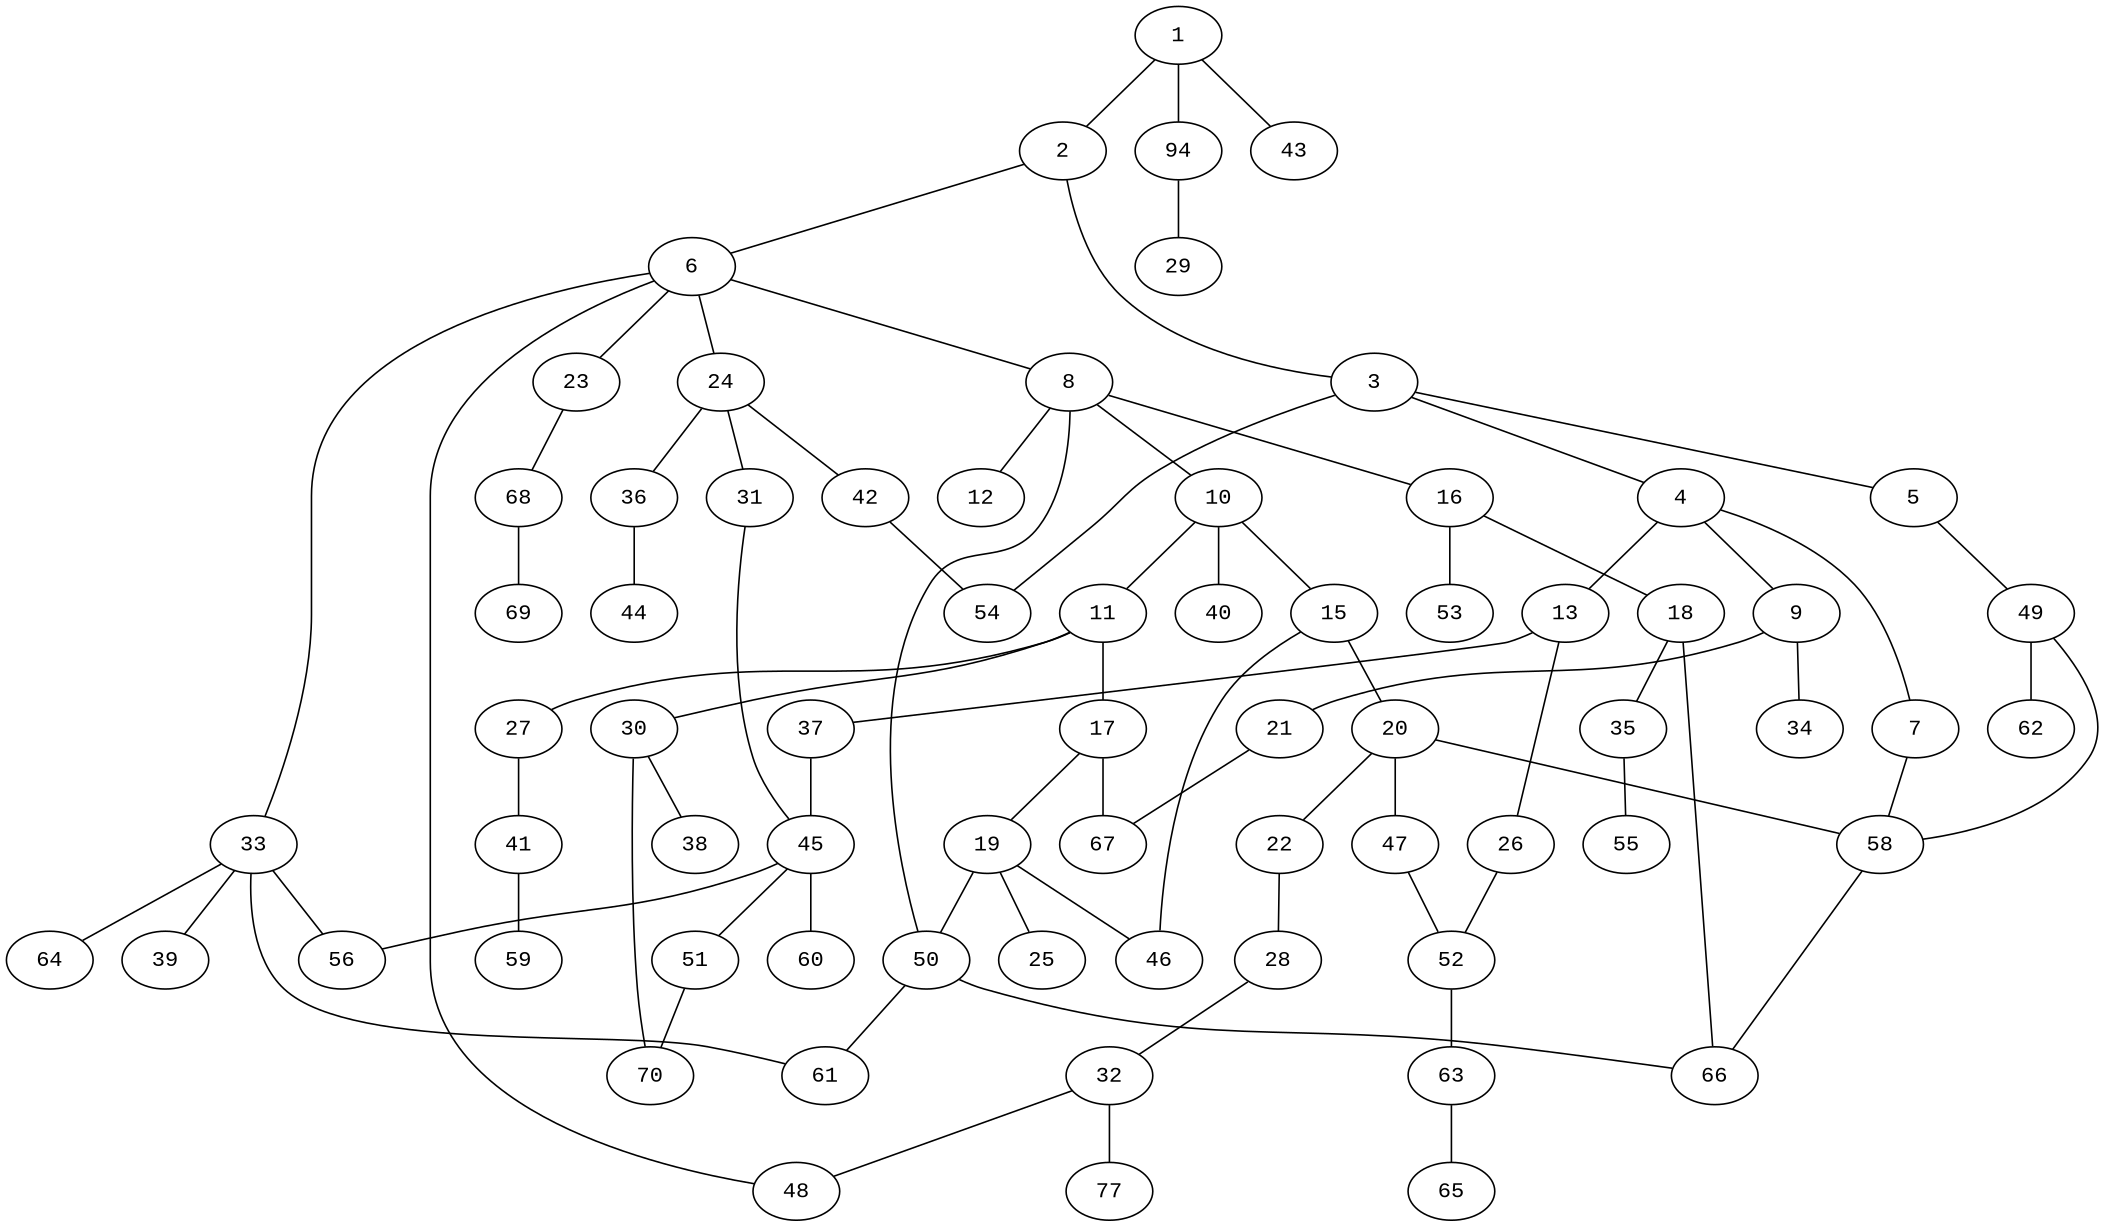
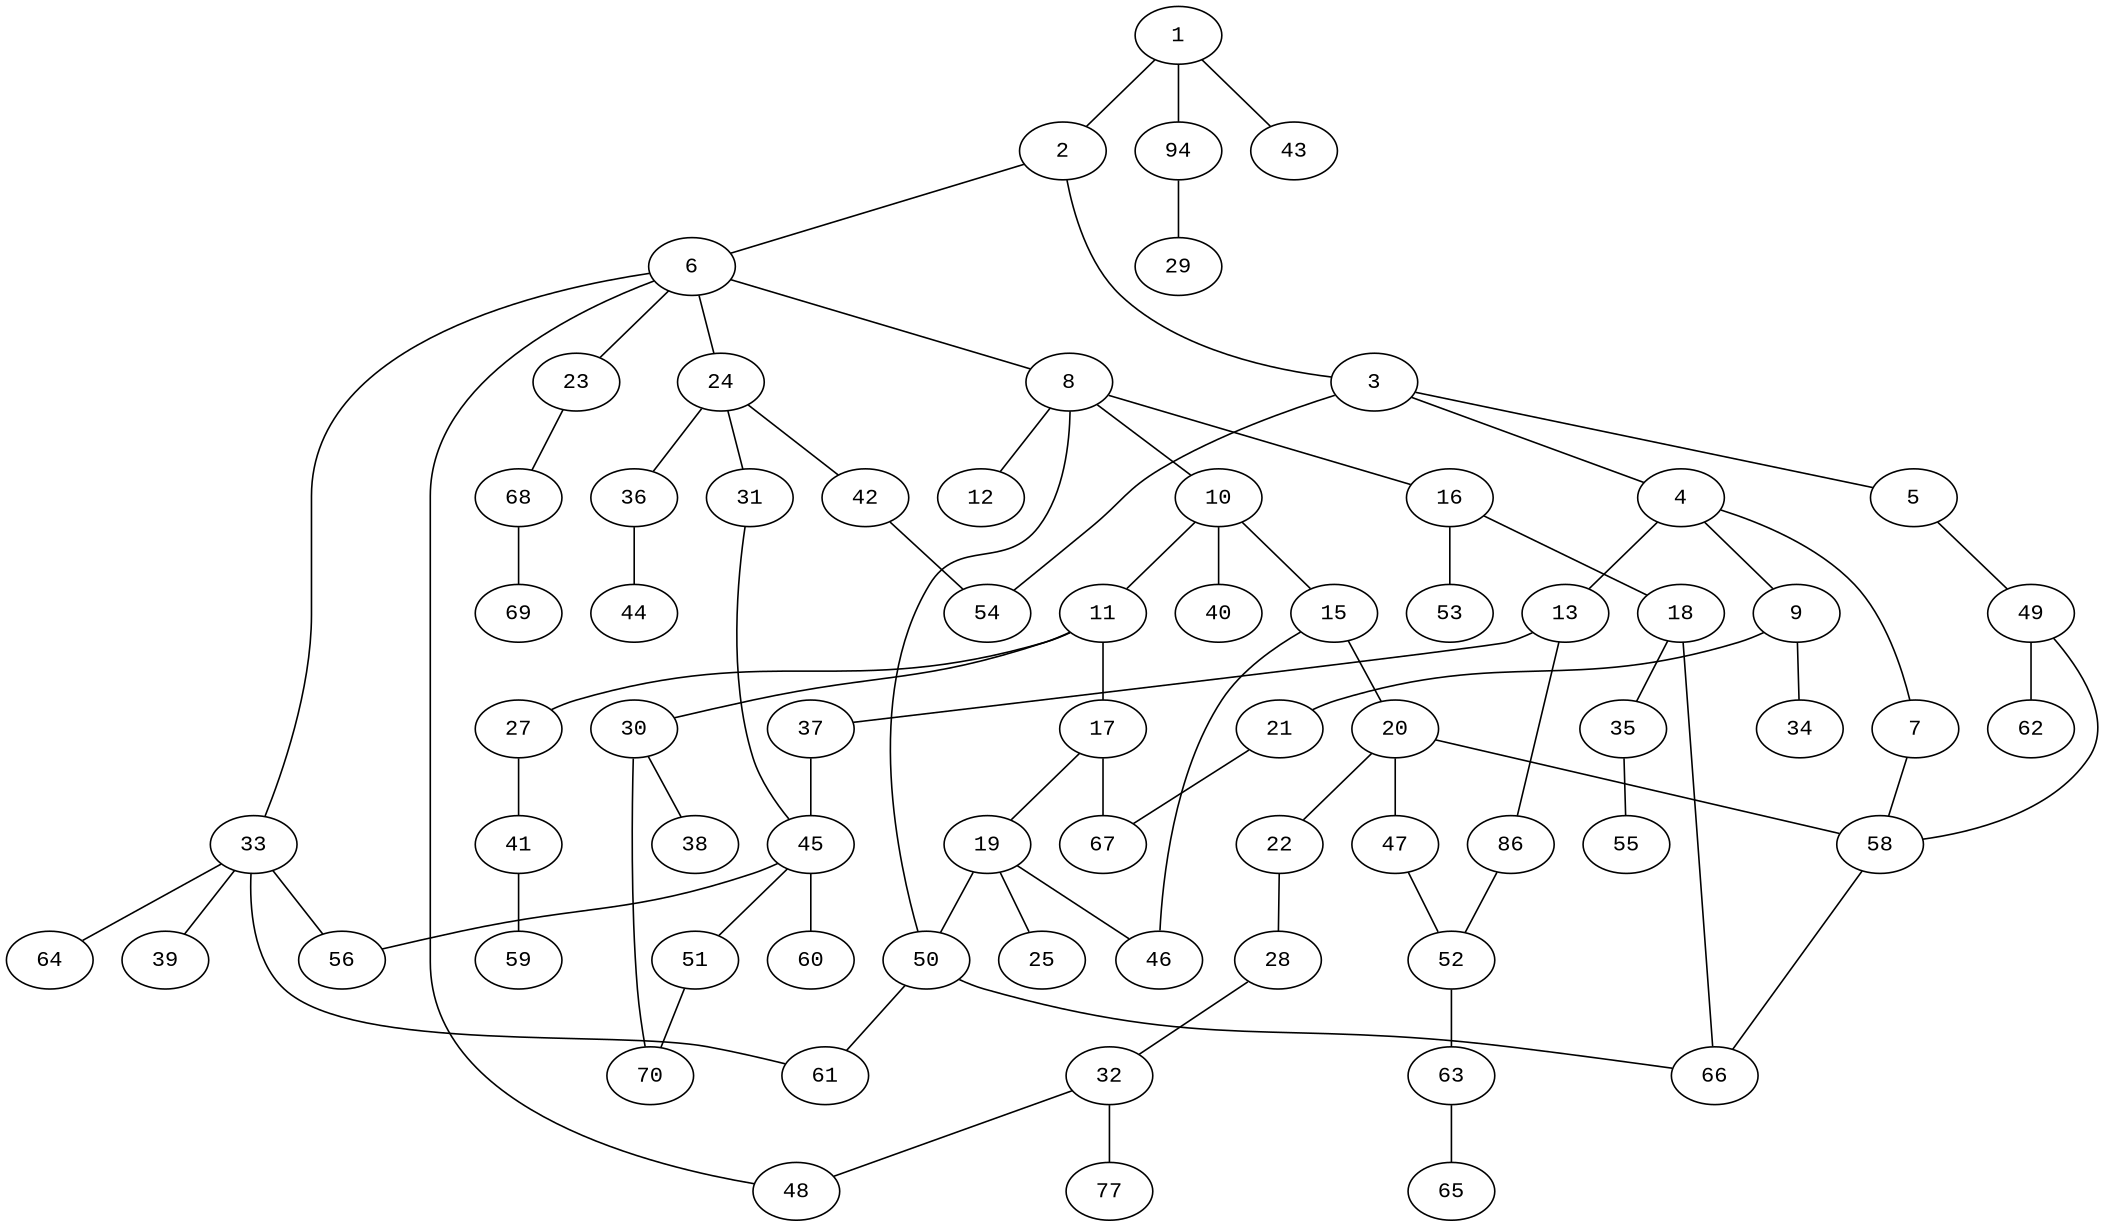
(1511, 845) -> (1511, 845)
